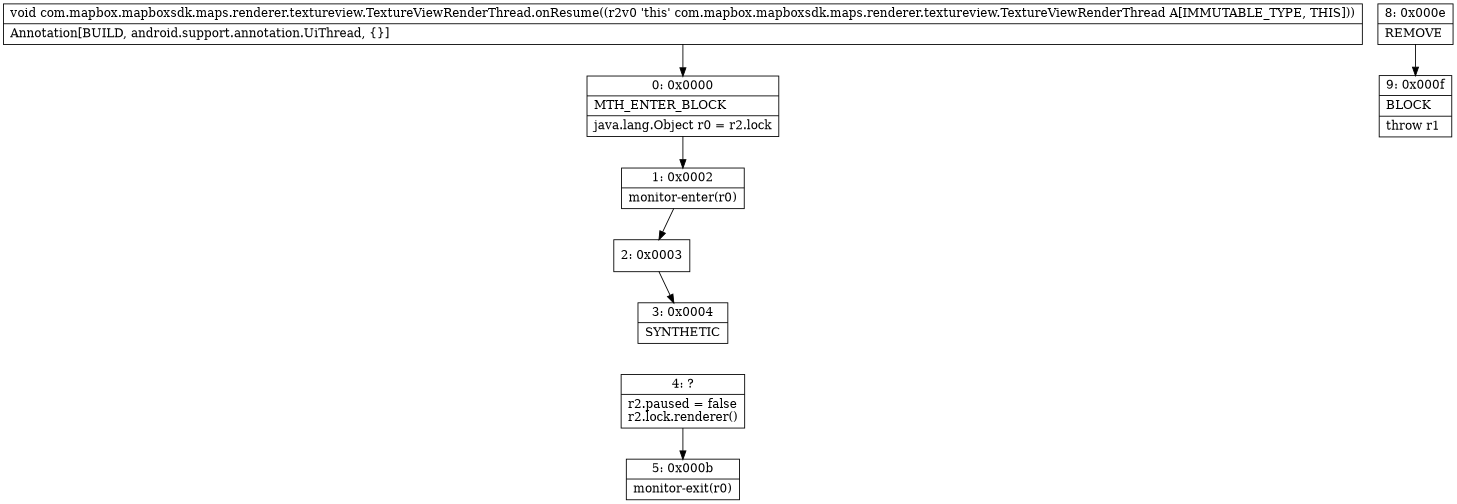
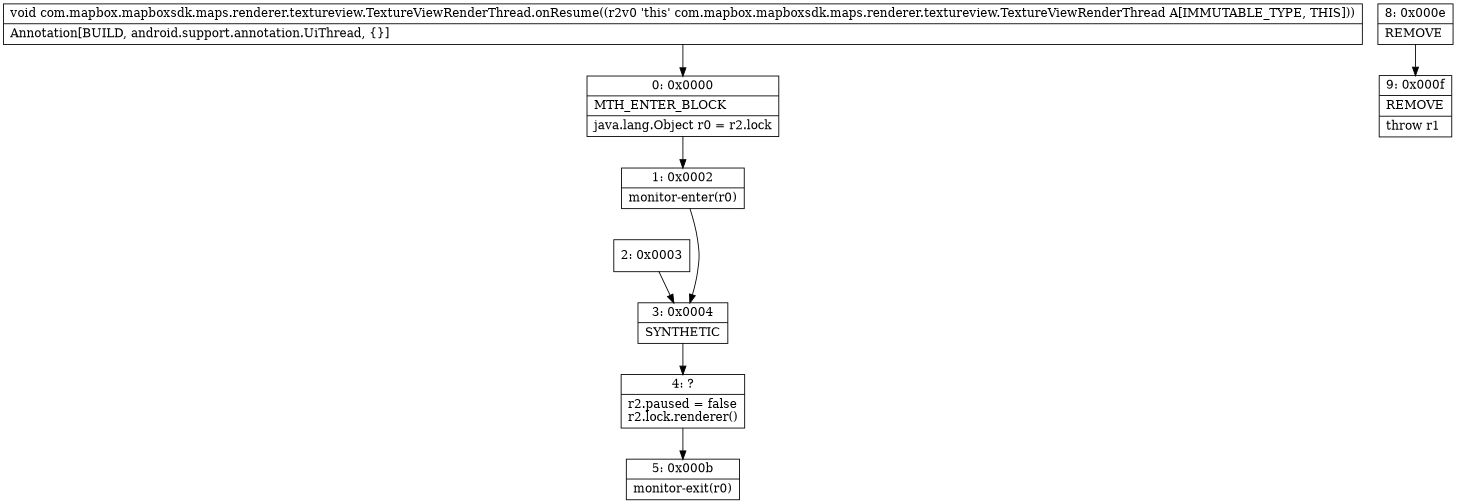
(1409, 105) -> (1415, 105)
(668, 220) -> (699, 251)
none -> (683, 355)
